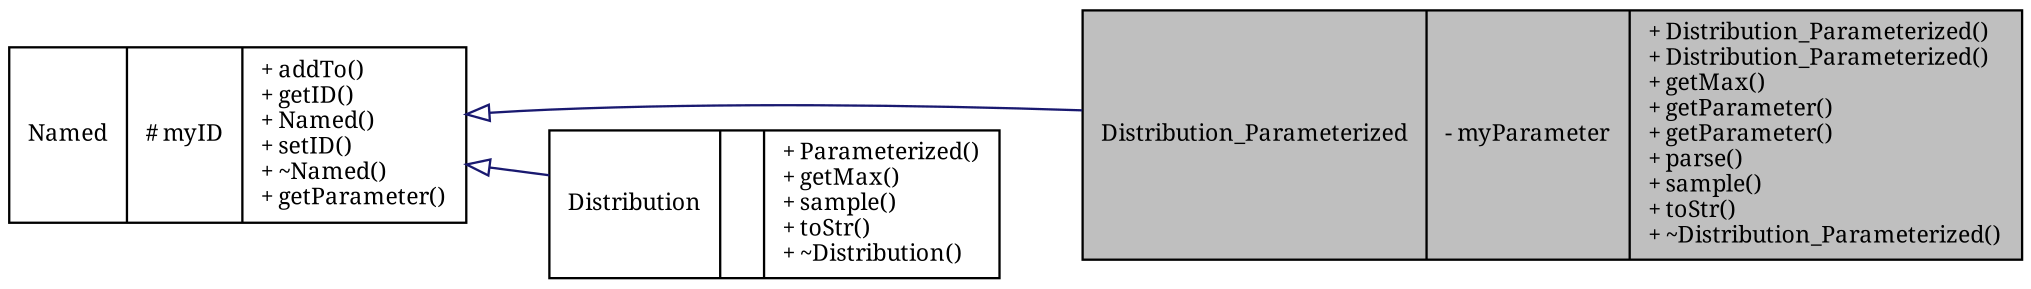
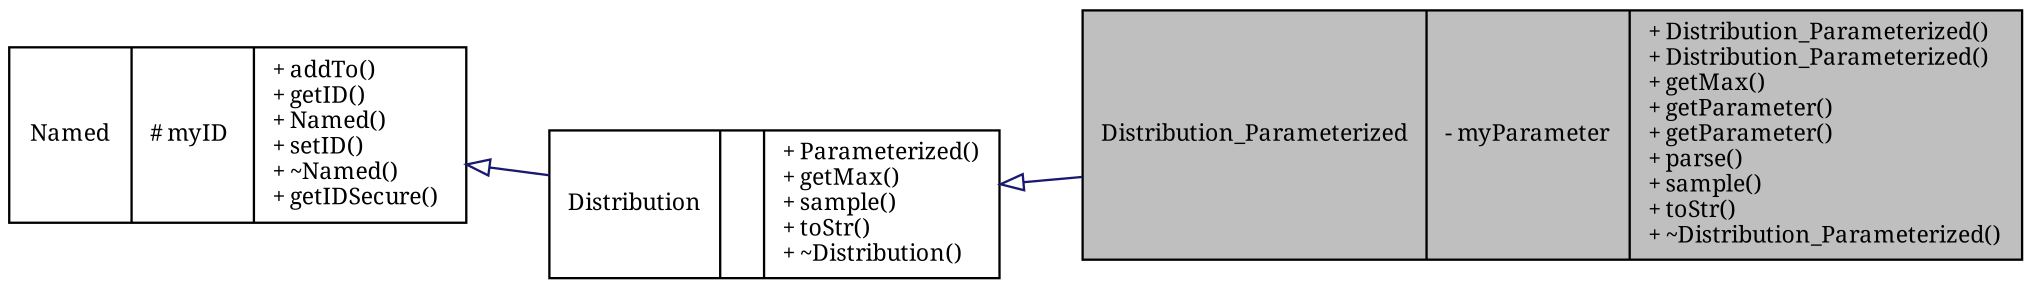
(786, 105) -> (1053, 180)
(354, 197) -> (357, 197)
